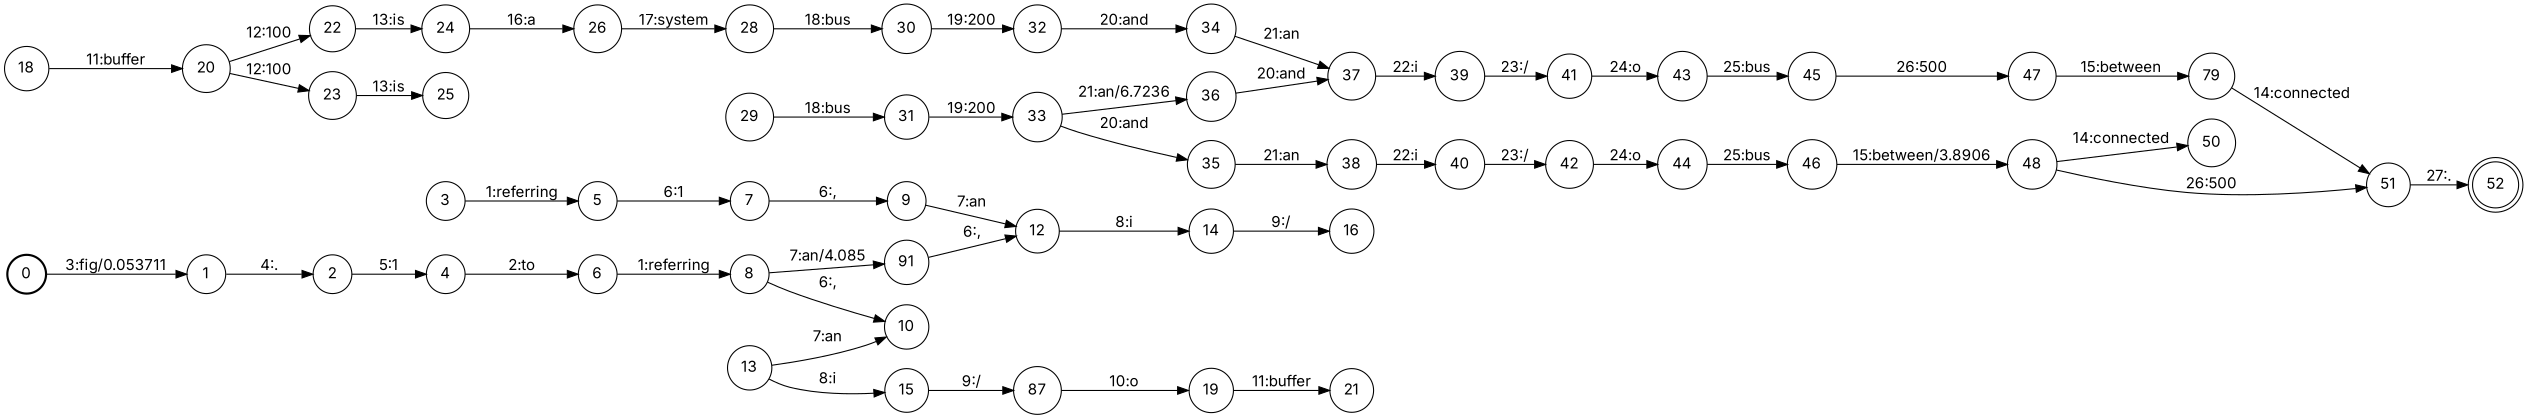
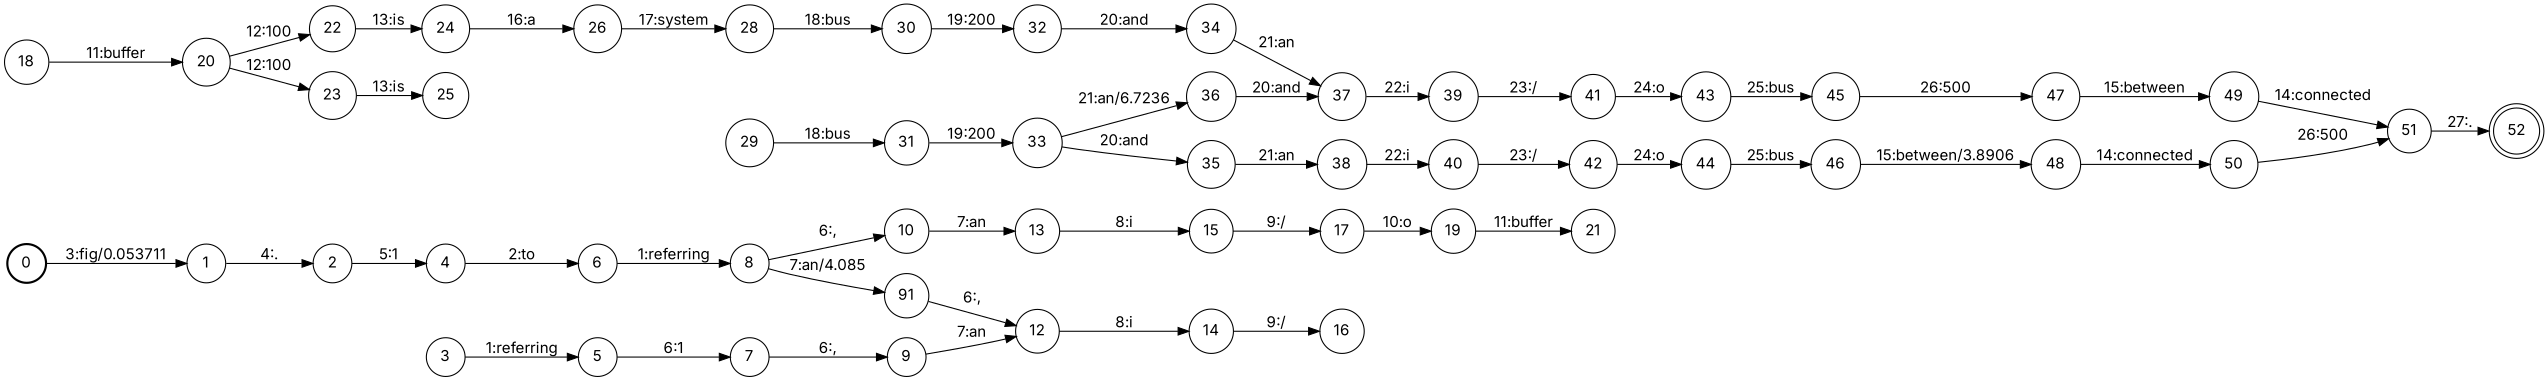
(2212, 76) -> (2234, 97)
(2205, 194) -> (2319, 154)
(825, 356) -> (967, 231)
(1037, 390) -> (1342, 231)
